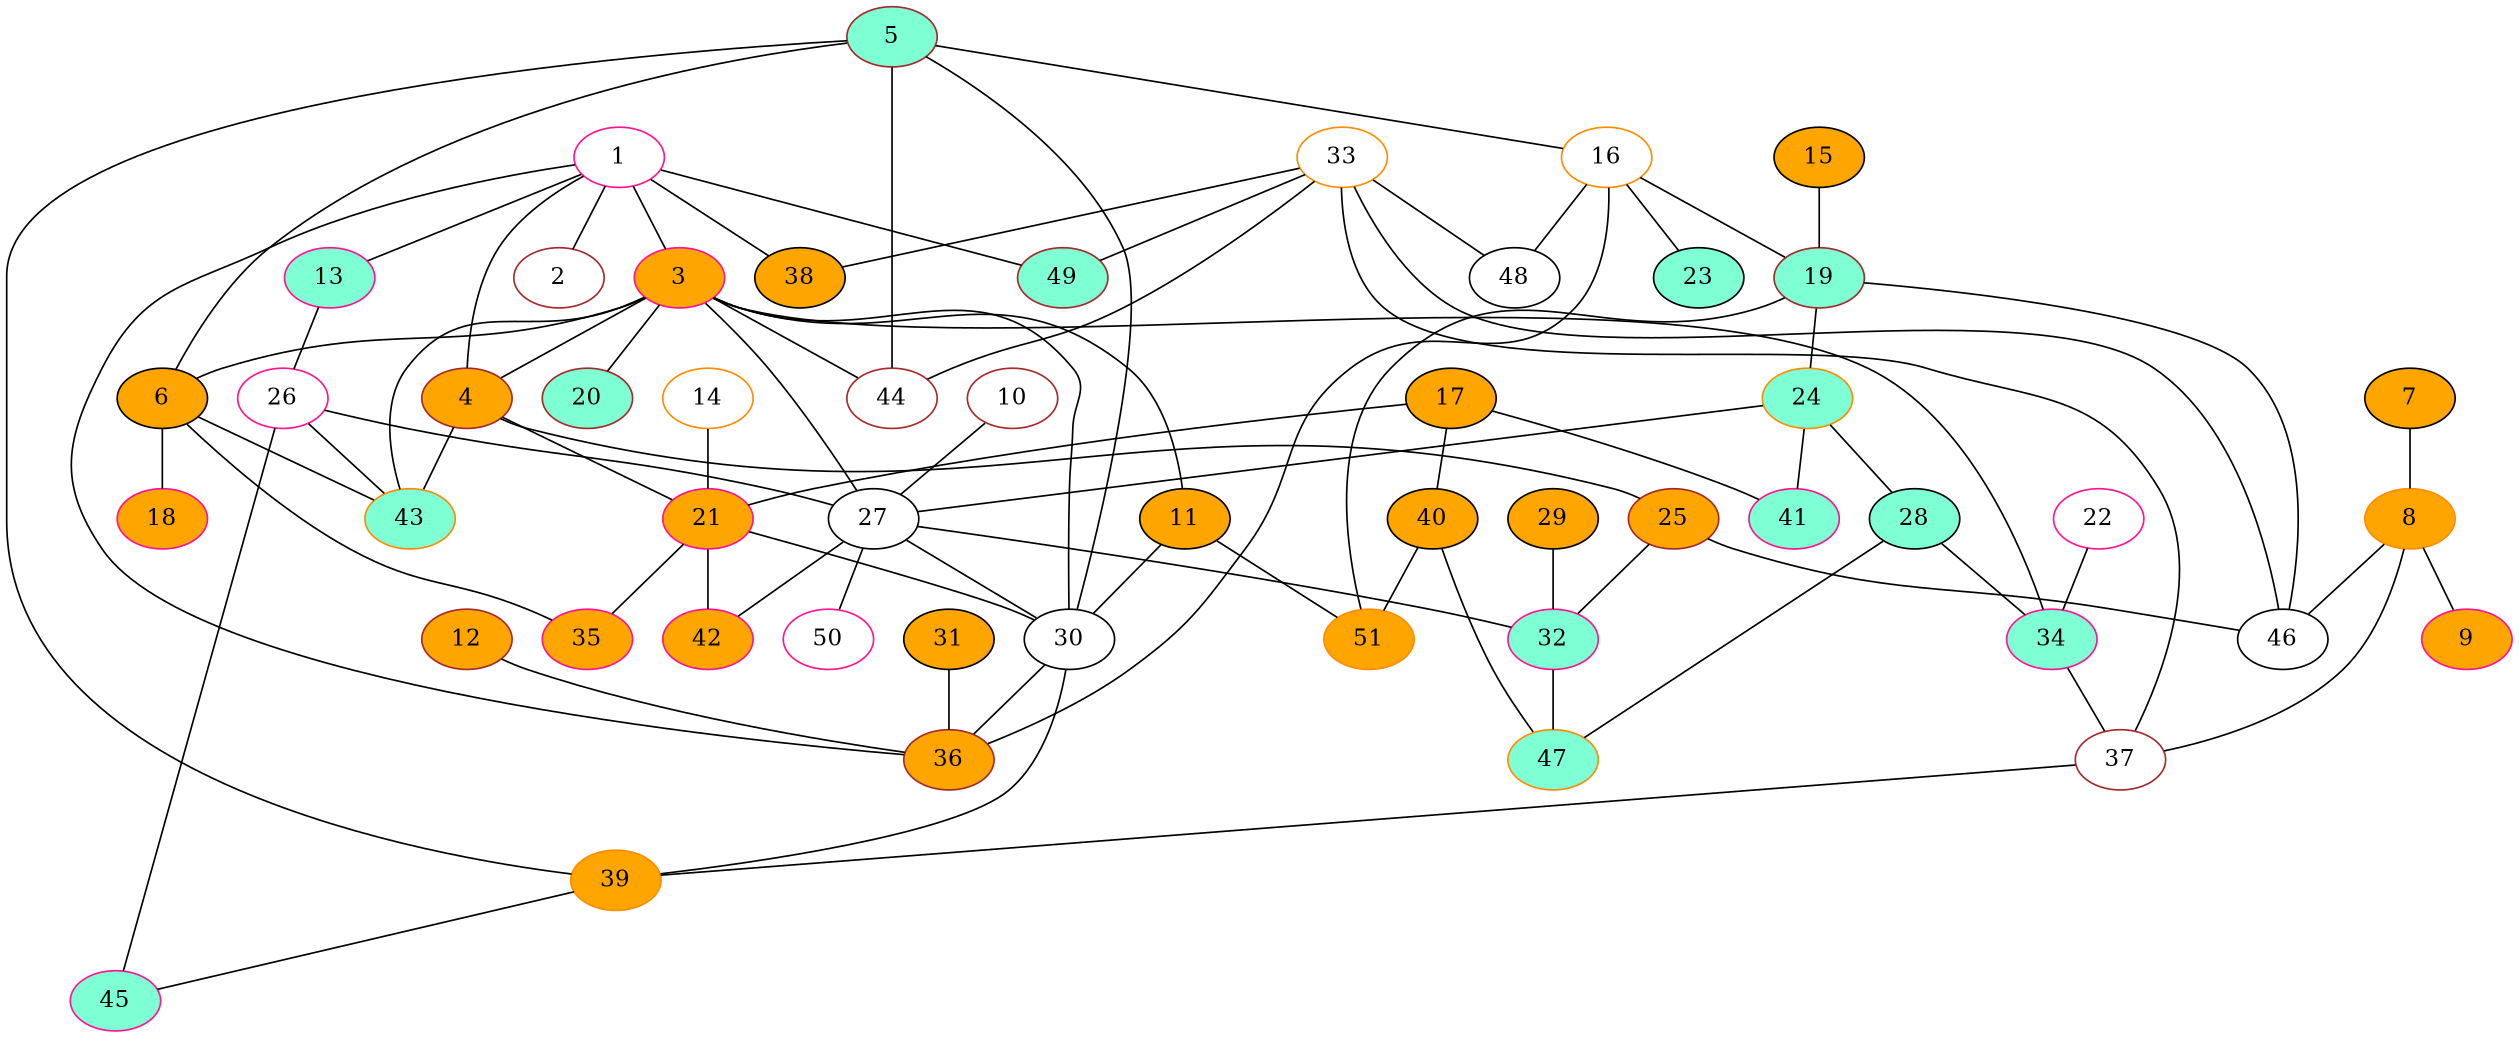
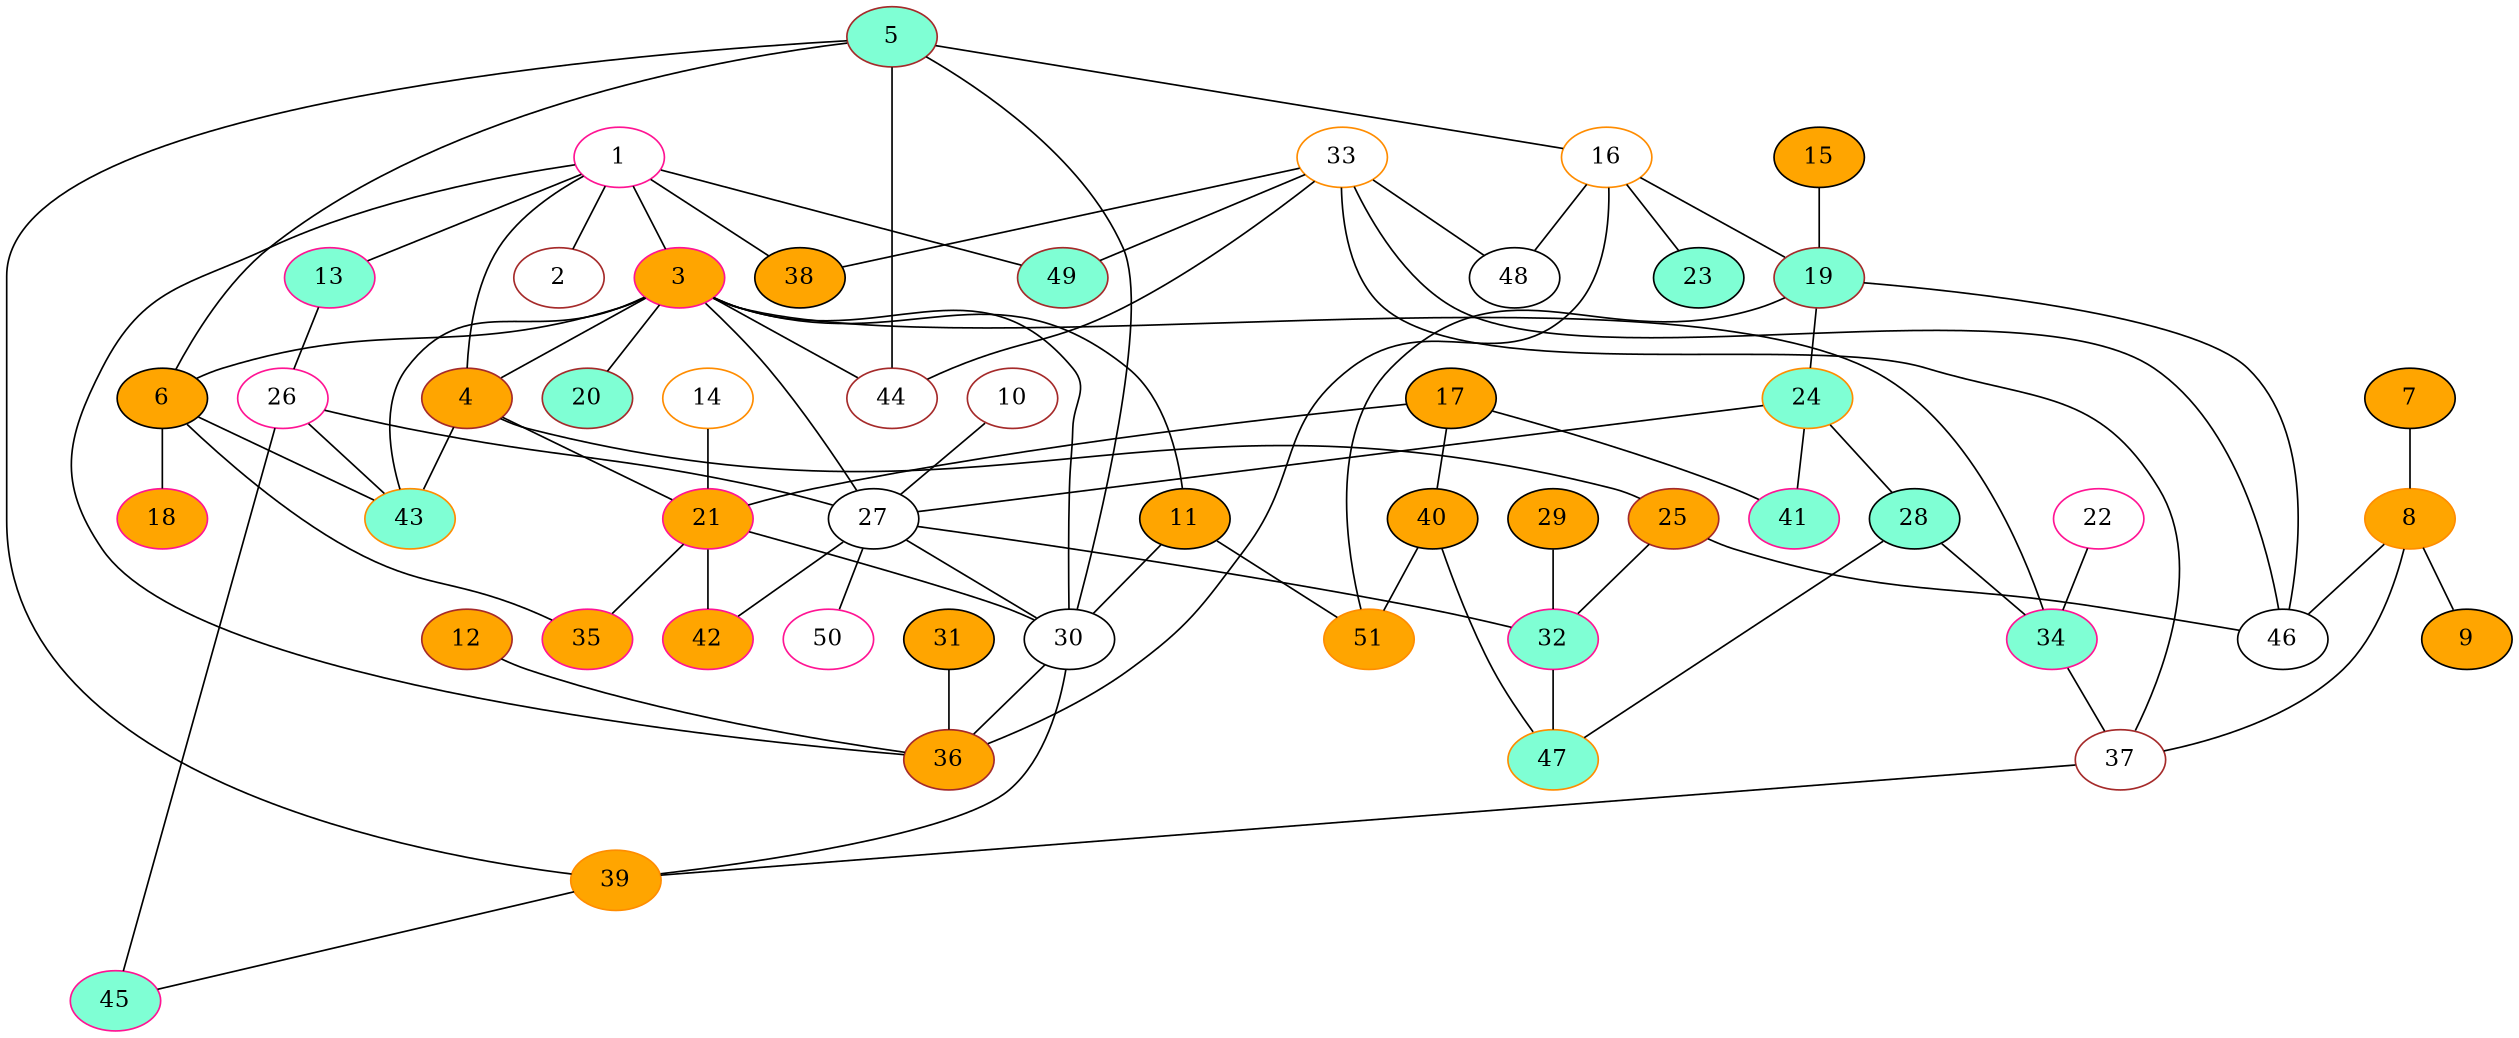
(2467, 639) -> (2467, 639)
